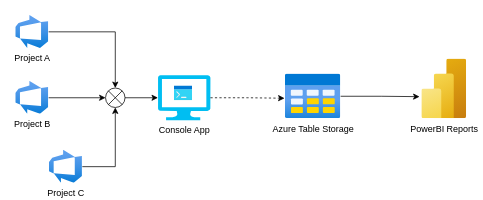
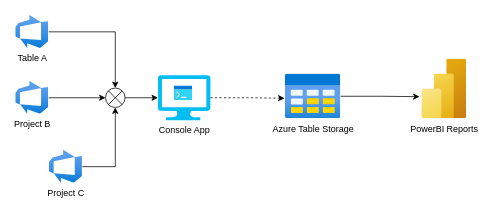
(32, 59) -> (32, 59)
